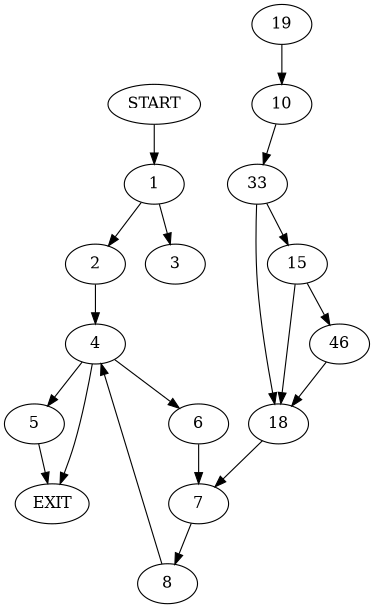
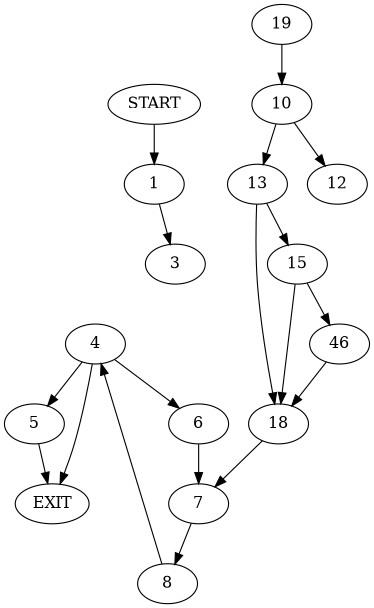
(257, 184) -> (257, 184)
none -> (337, 184)
(95, 264) -> none
